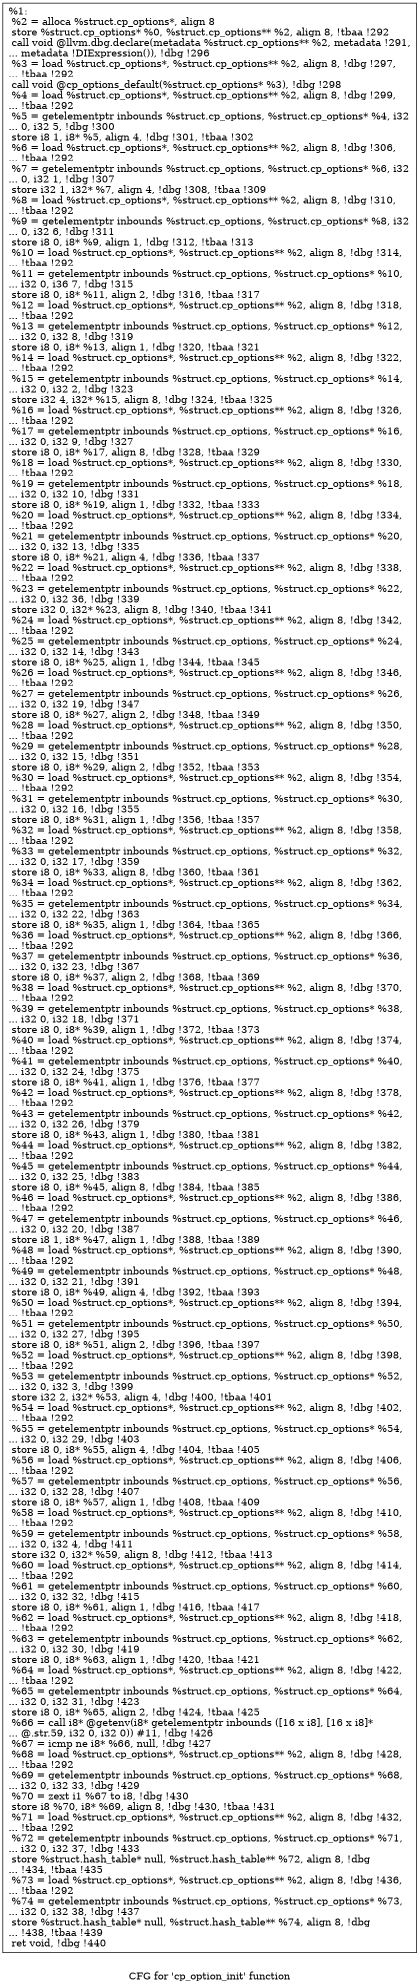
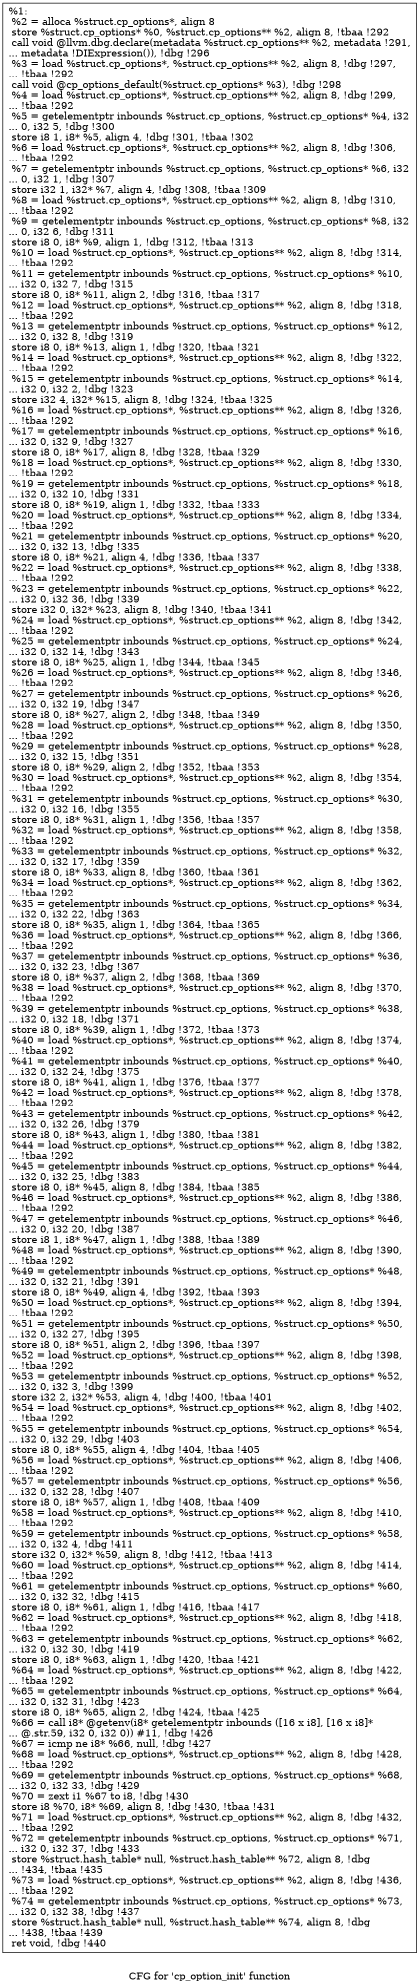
(71, 285) -> (71, 285)
